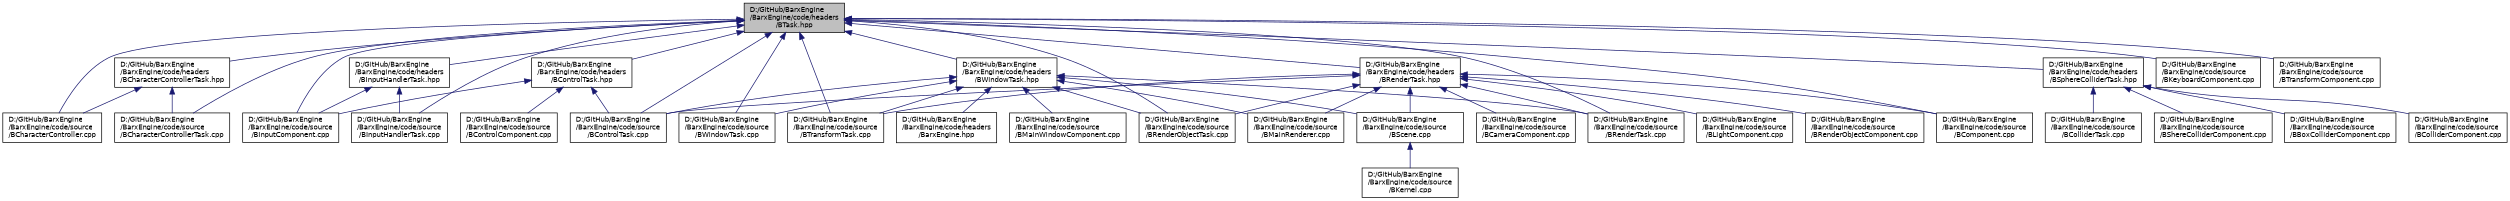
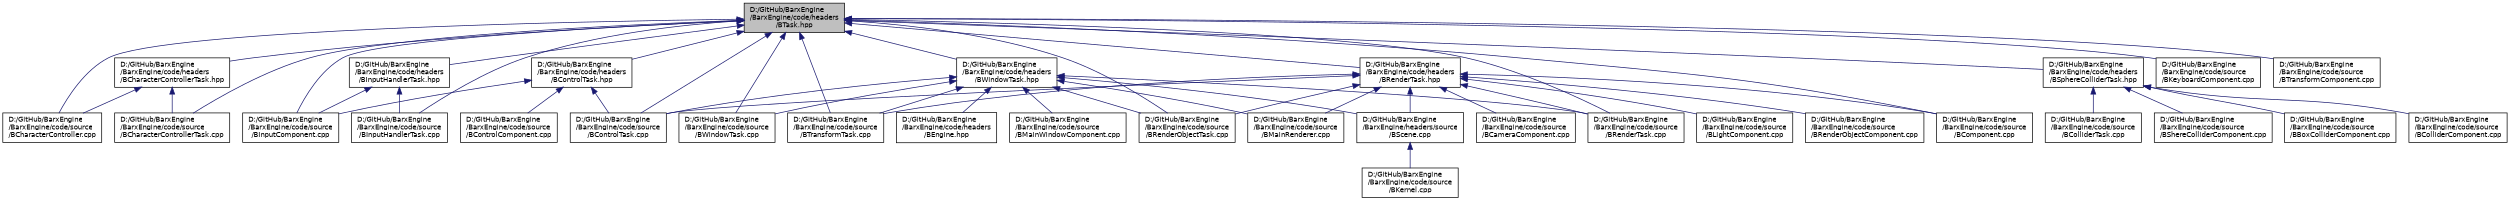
(947, 128) -> (947, 128)
(1410, 128) -> (1410, 128)
